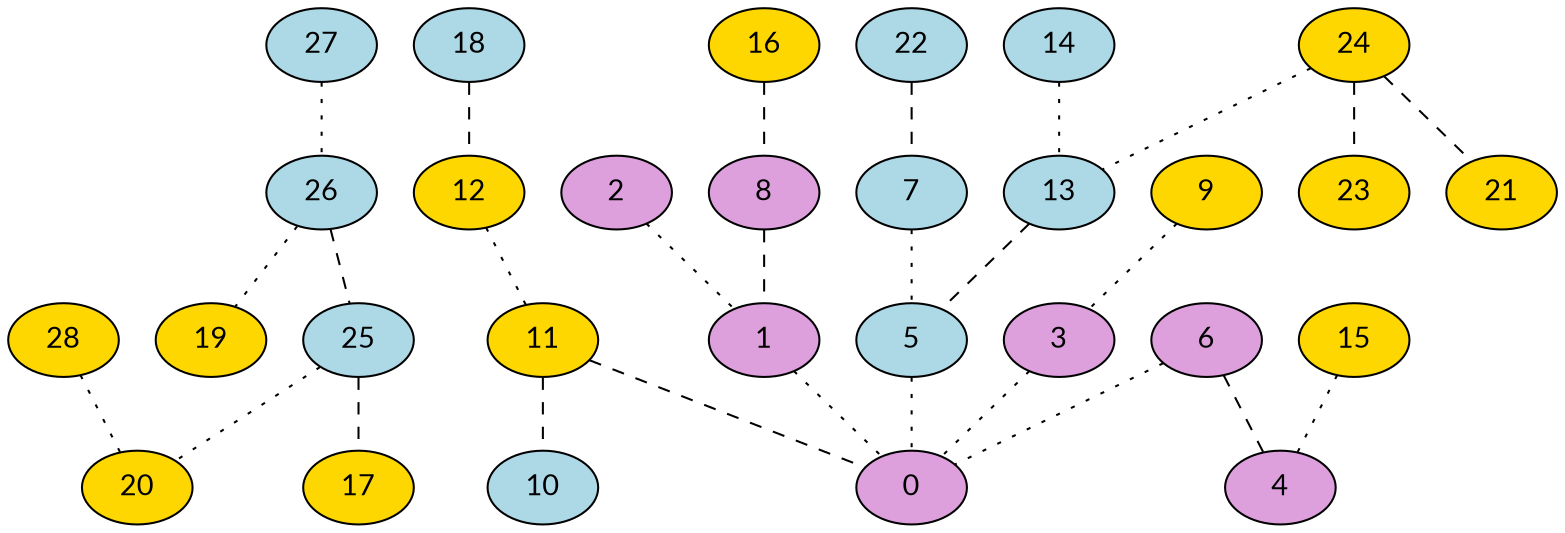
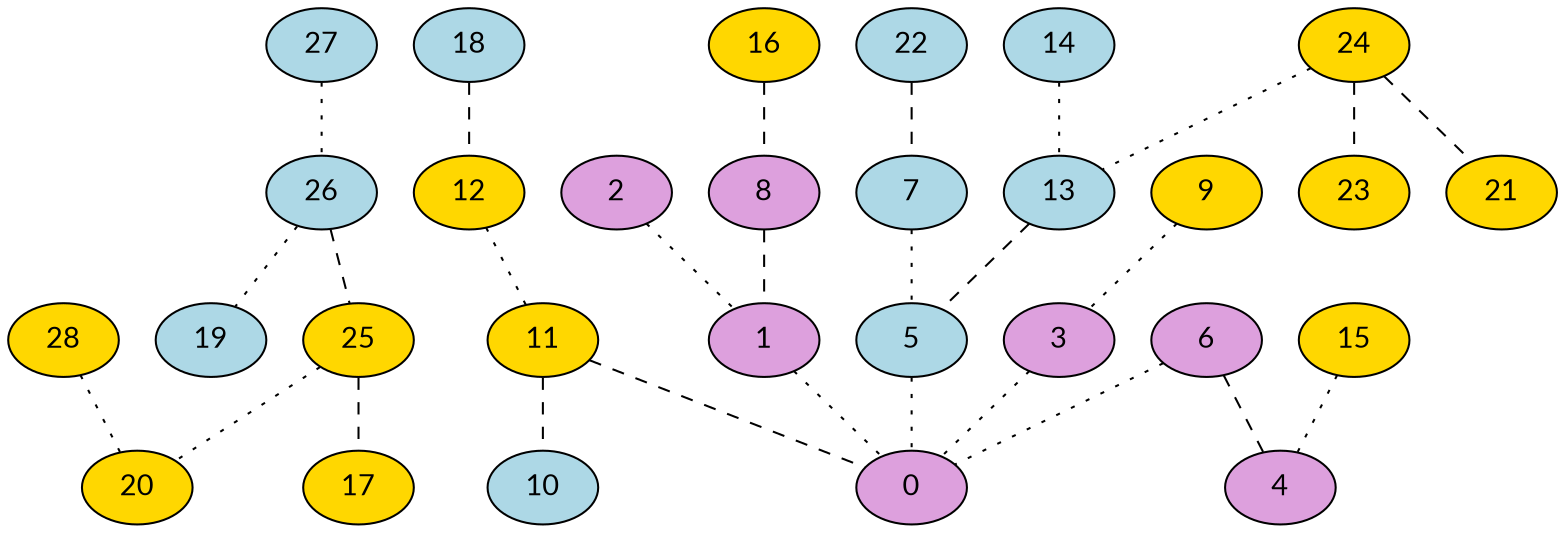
(211, 340) -> (211, 340)
(359, 340) -> (359, 340)
